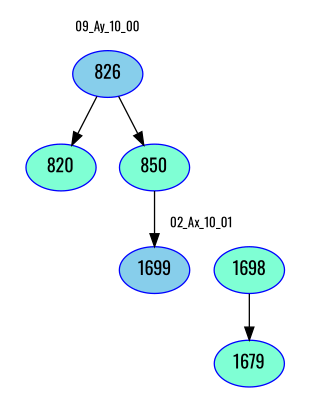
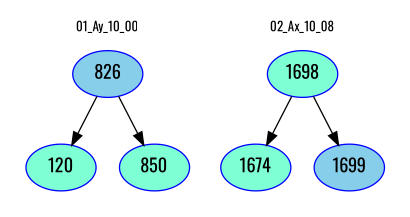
(108, 28) -> (108, 28)
(61, 168) -> (61, 168)
(155, 220) -> (323, 115)
(202, 224) -> (303, 28)
(249, 364) -> (256, 168)
